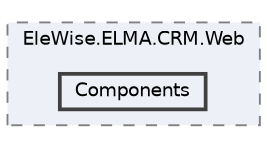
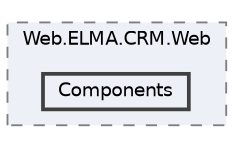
(134, 40) -> (117, 40)
